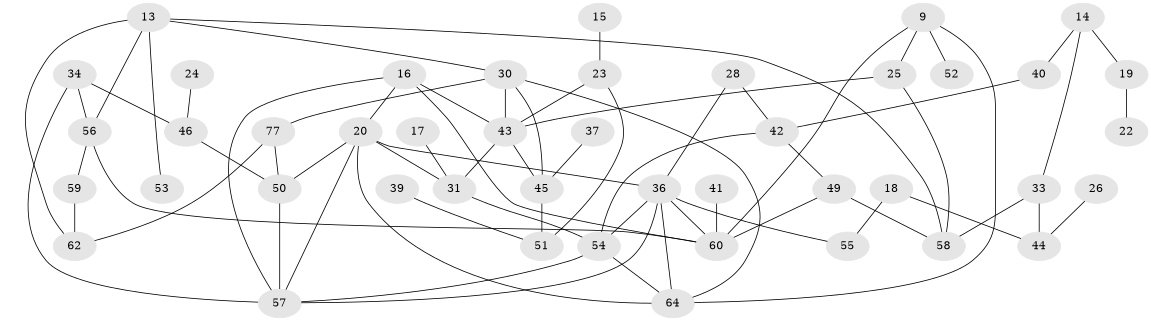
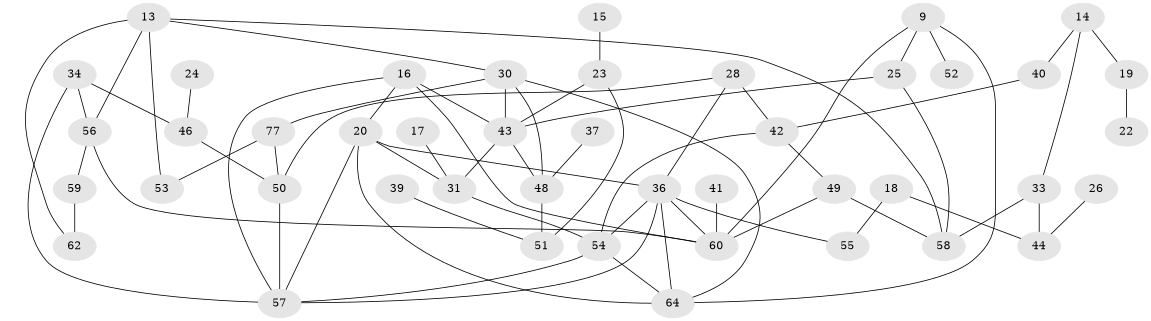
(320, 161) -> (484, 94)
(542, 189) -> (542, 189)
(186, 206) -> (218, 160)
